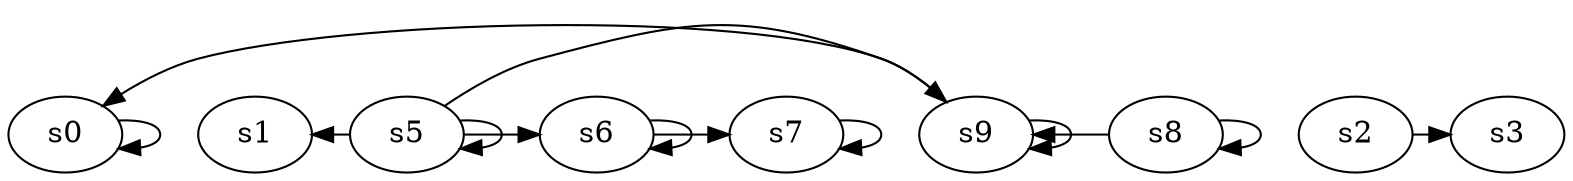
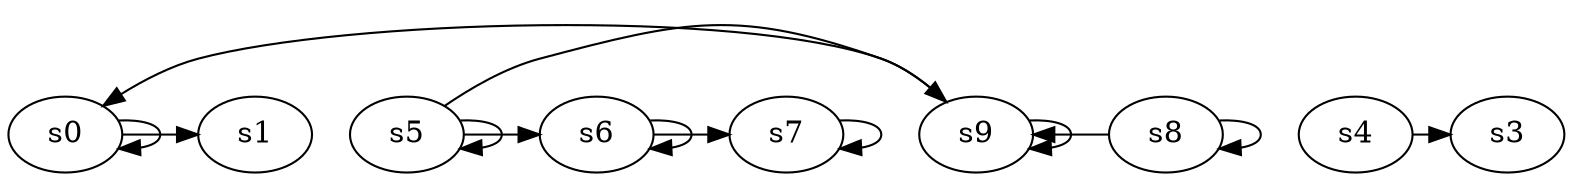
(342, 135) -> (140, 135)
(1356, 135) -> (1356, 135)
